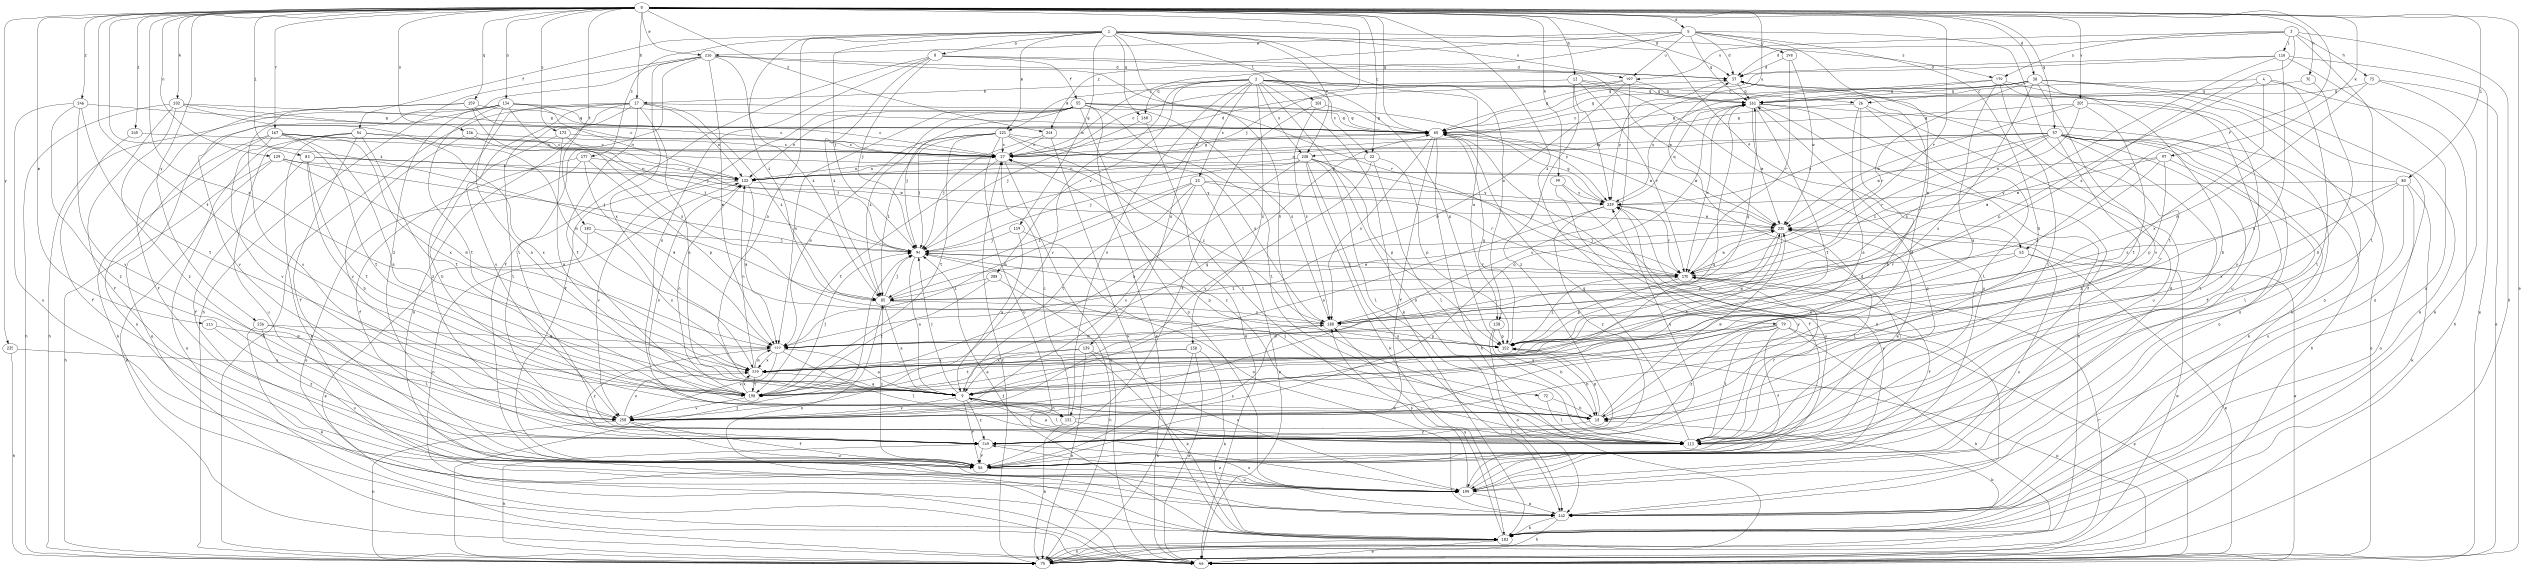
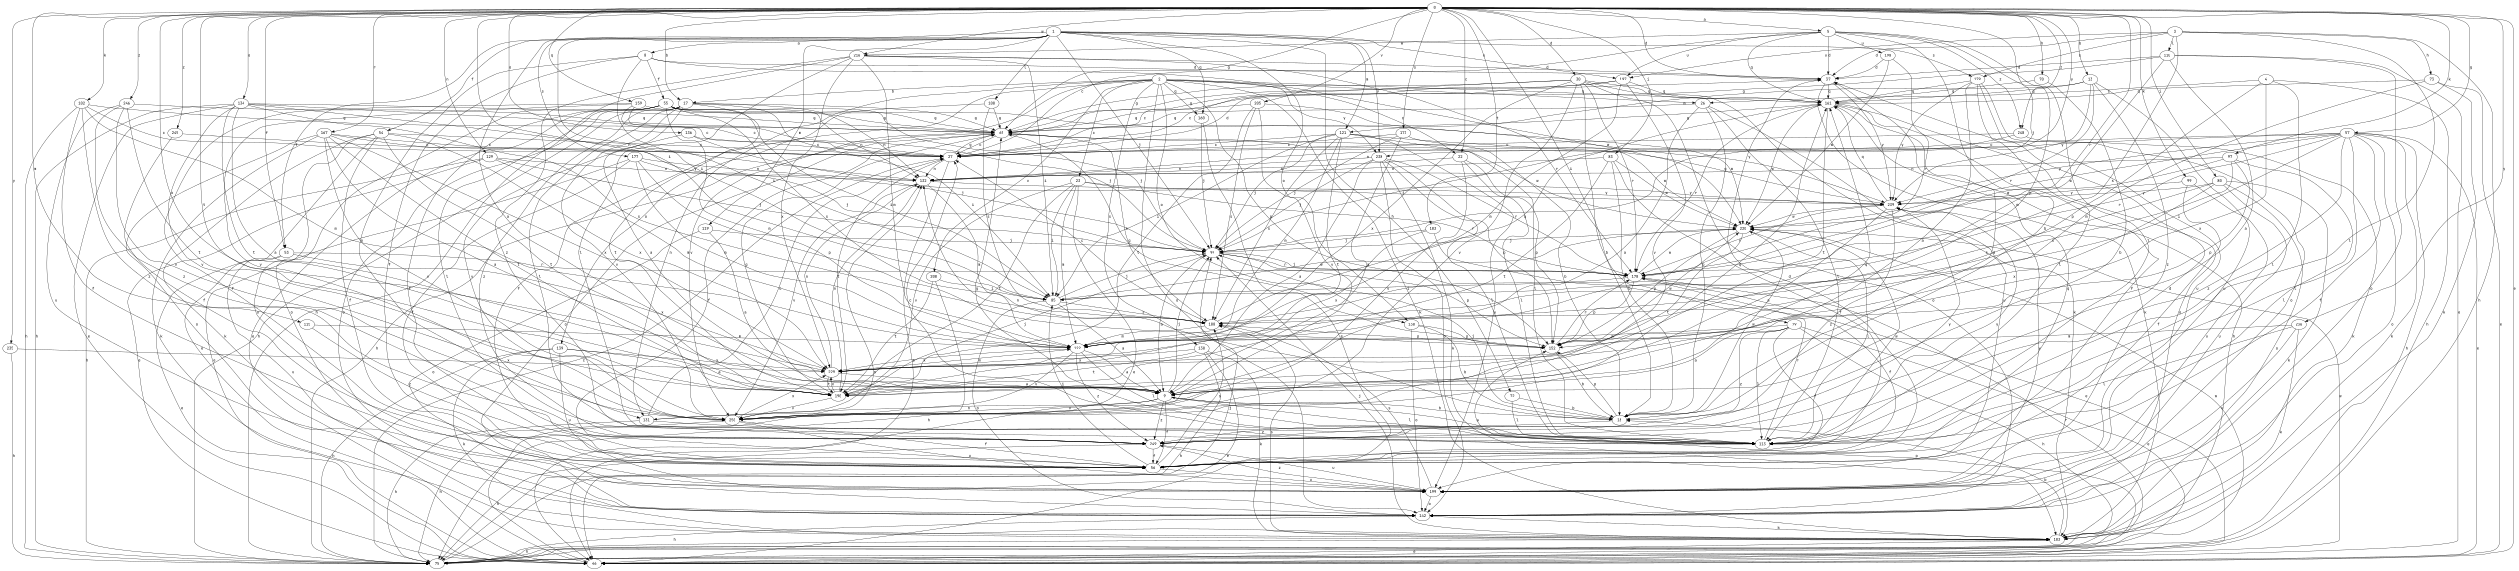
(860, 159) -> (918, 214)
(1553, 313) -> (1586, 313)
